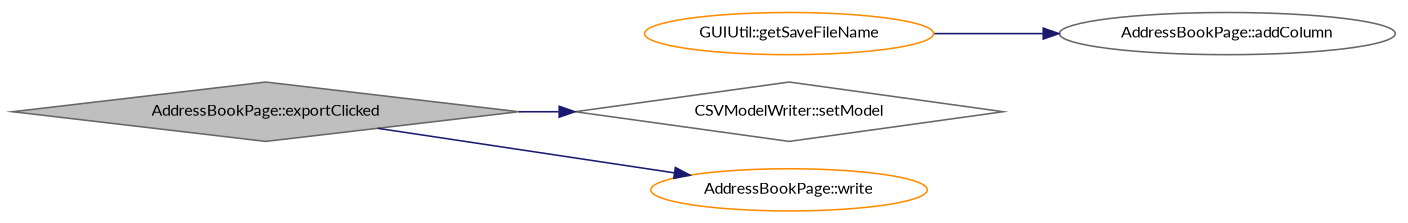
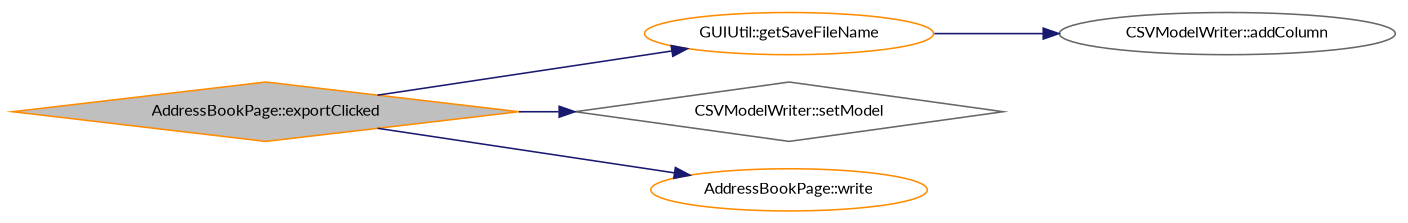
(1227, 34) -> (1227, 34)
none -> (525, 73)
(266, 112) -> (266, 112)
